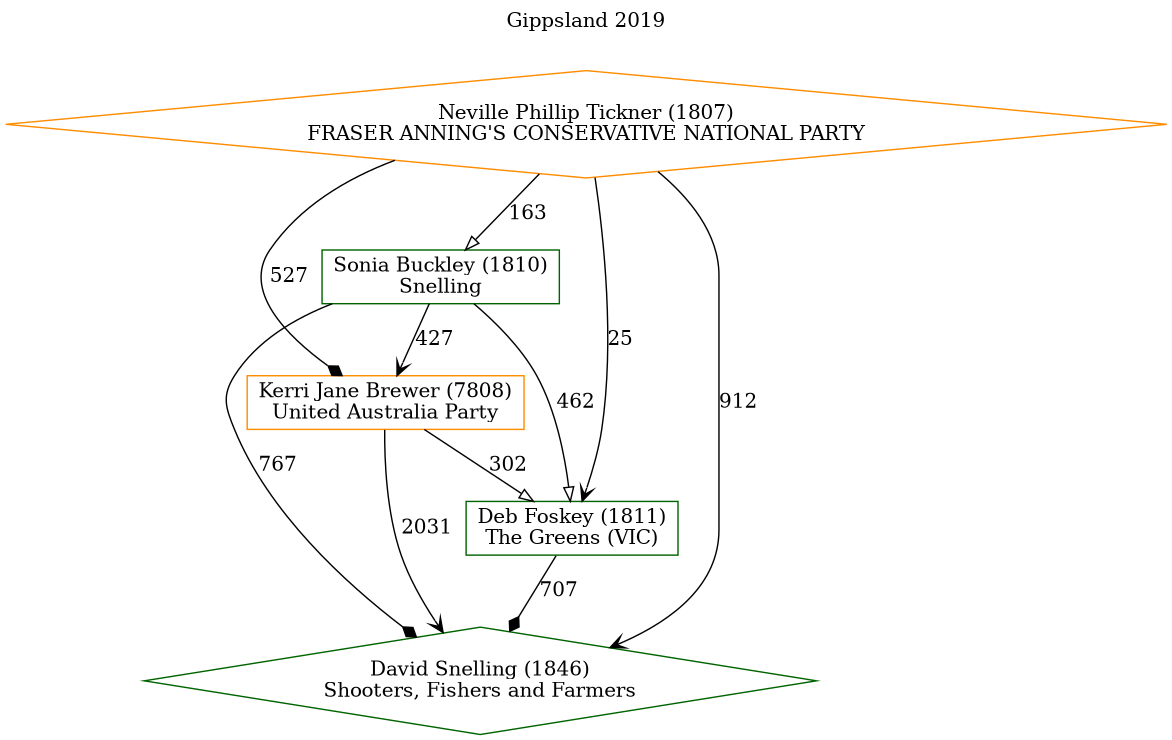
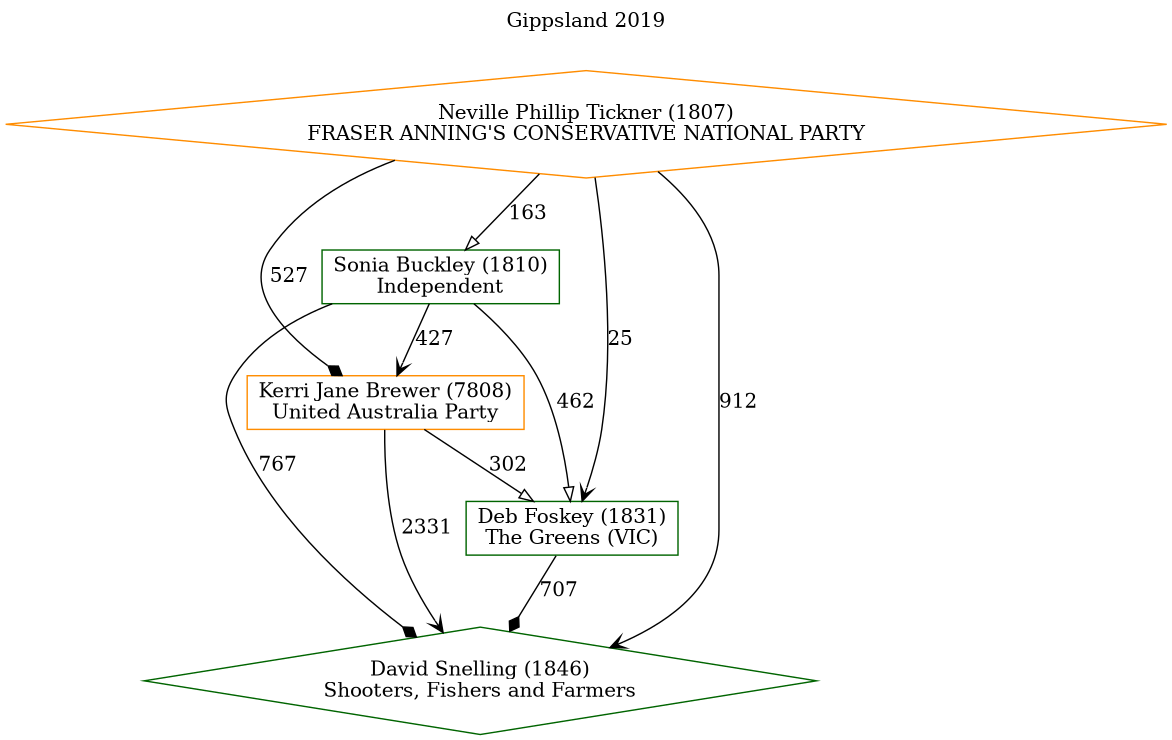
(441, 277) -> (441, 277)
(427, 528) -> (427, 528)
(572, 528) -> (572, 528)
